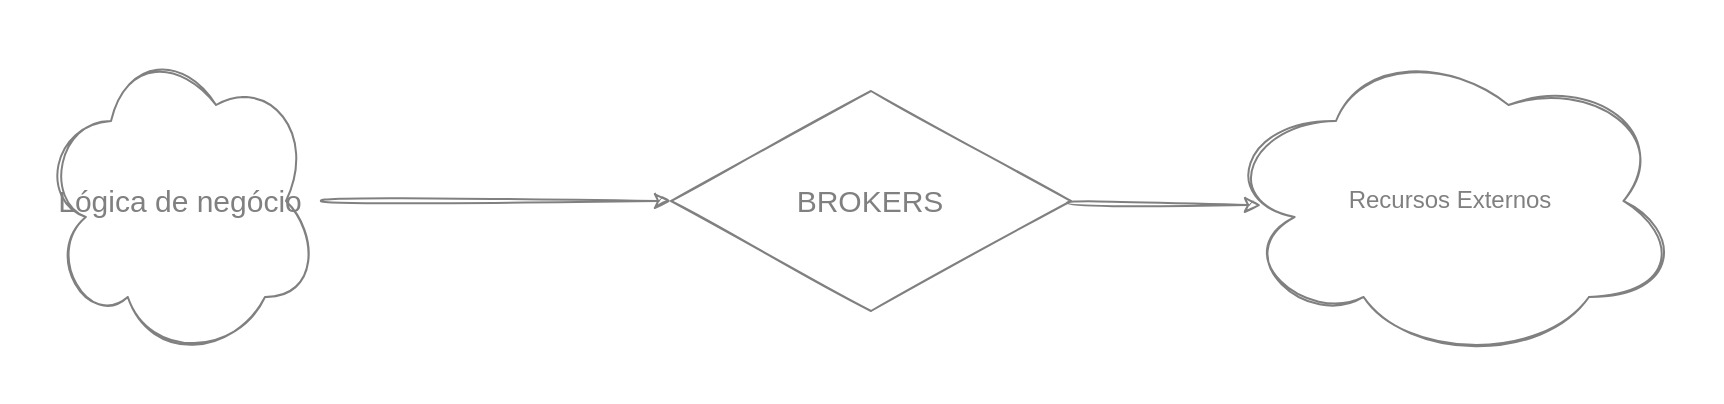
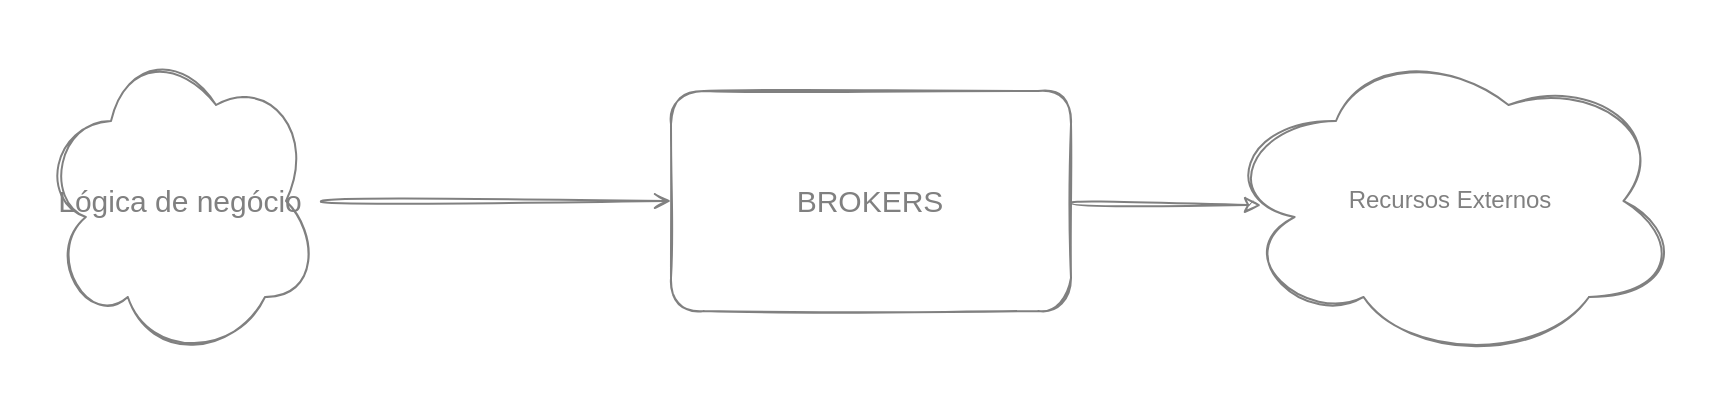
(656, 201) -> (659, 201)
(871, 201) -> (871, 201)
